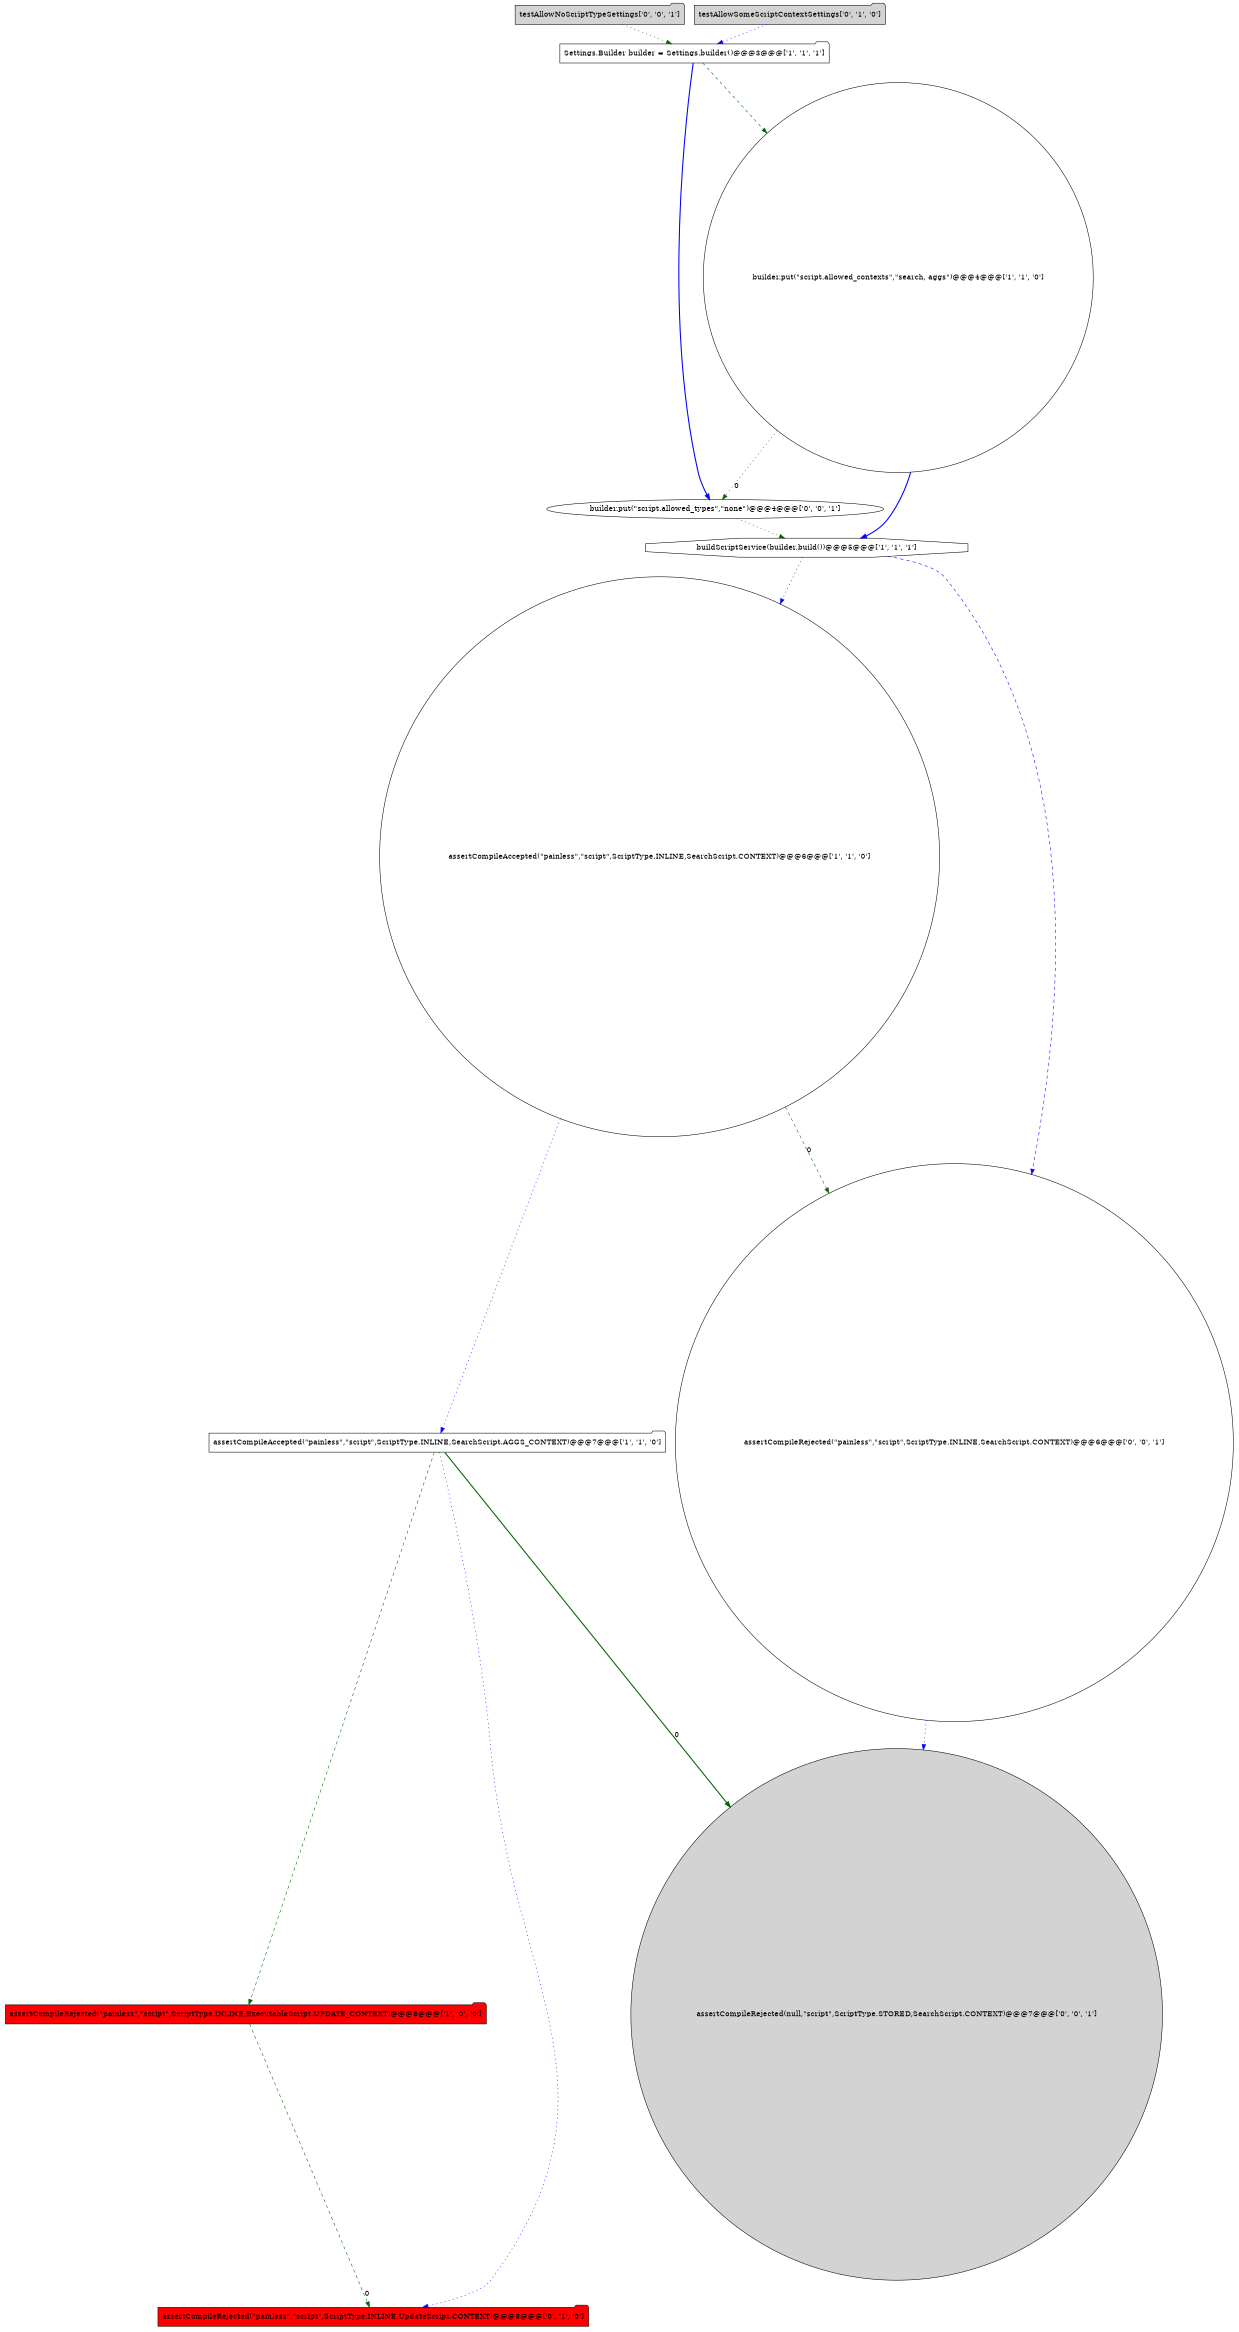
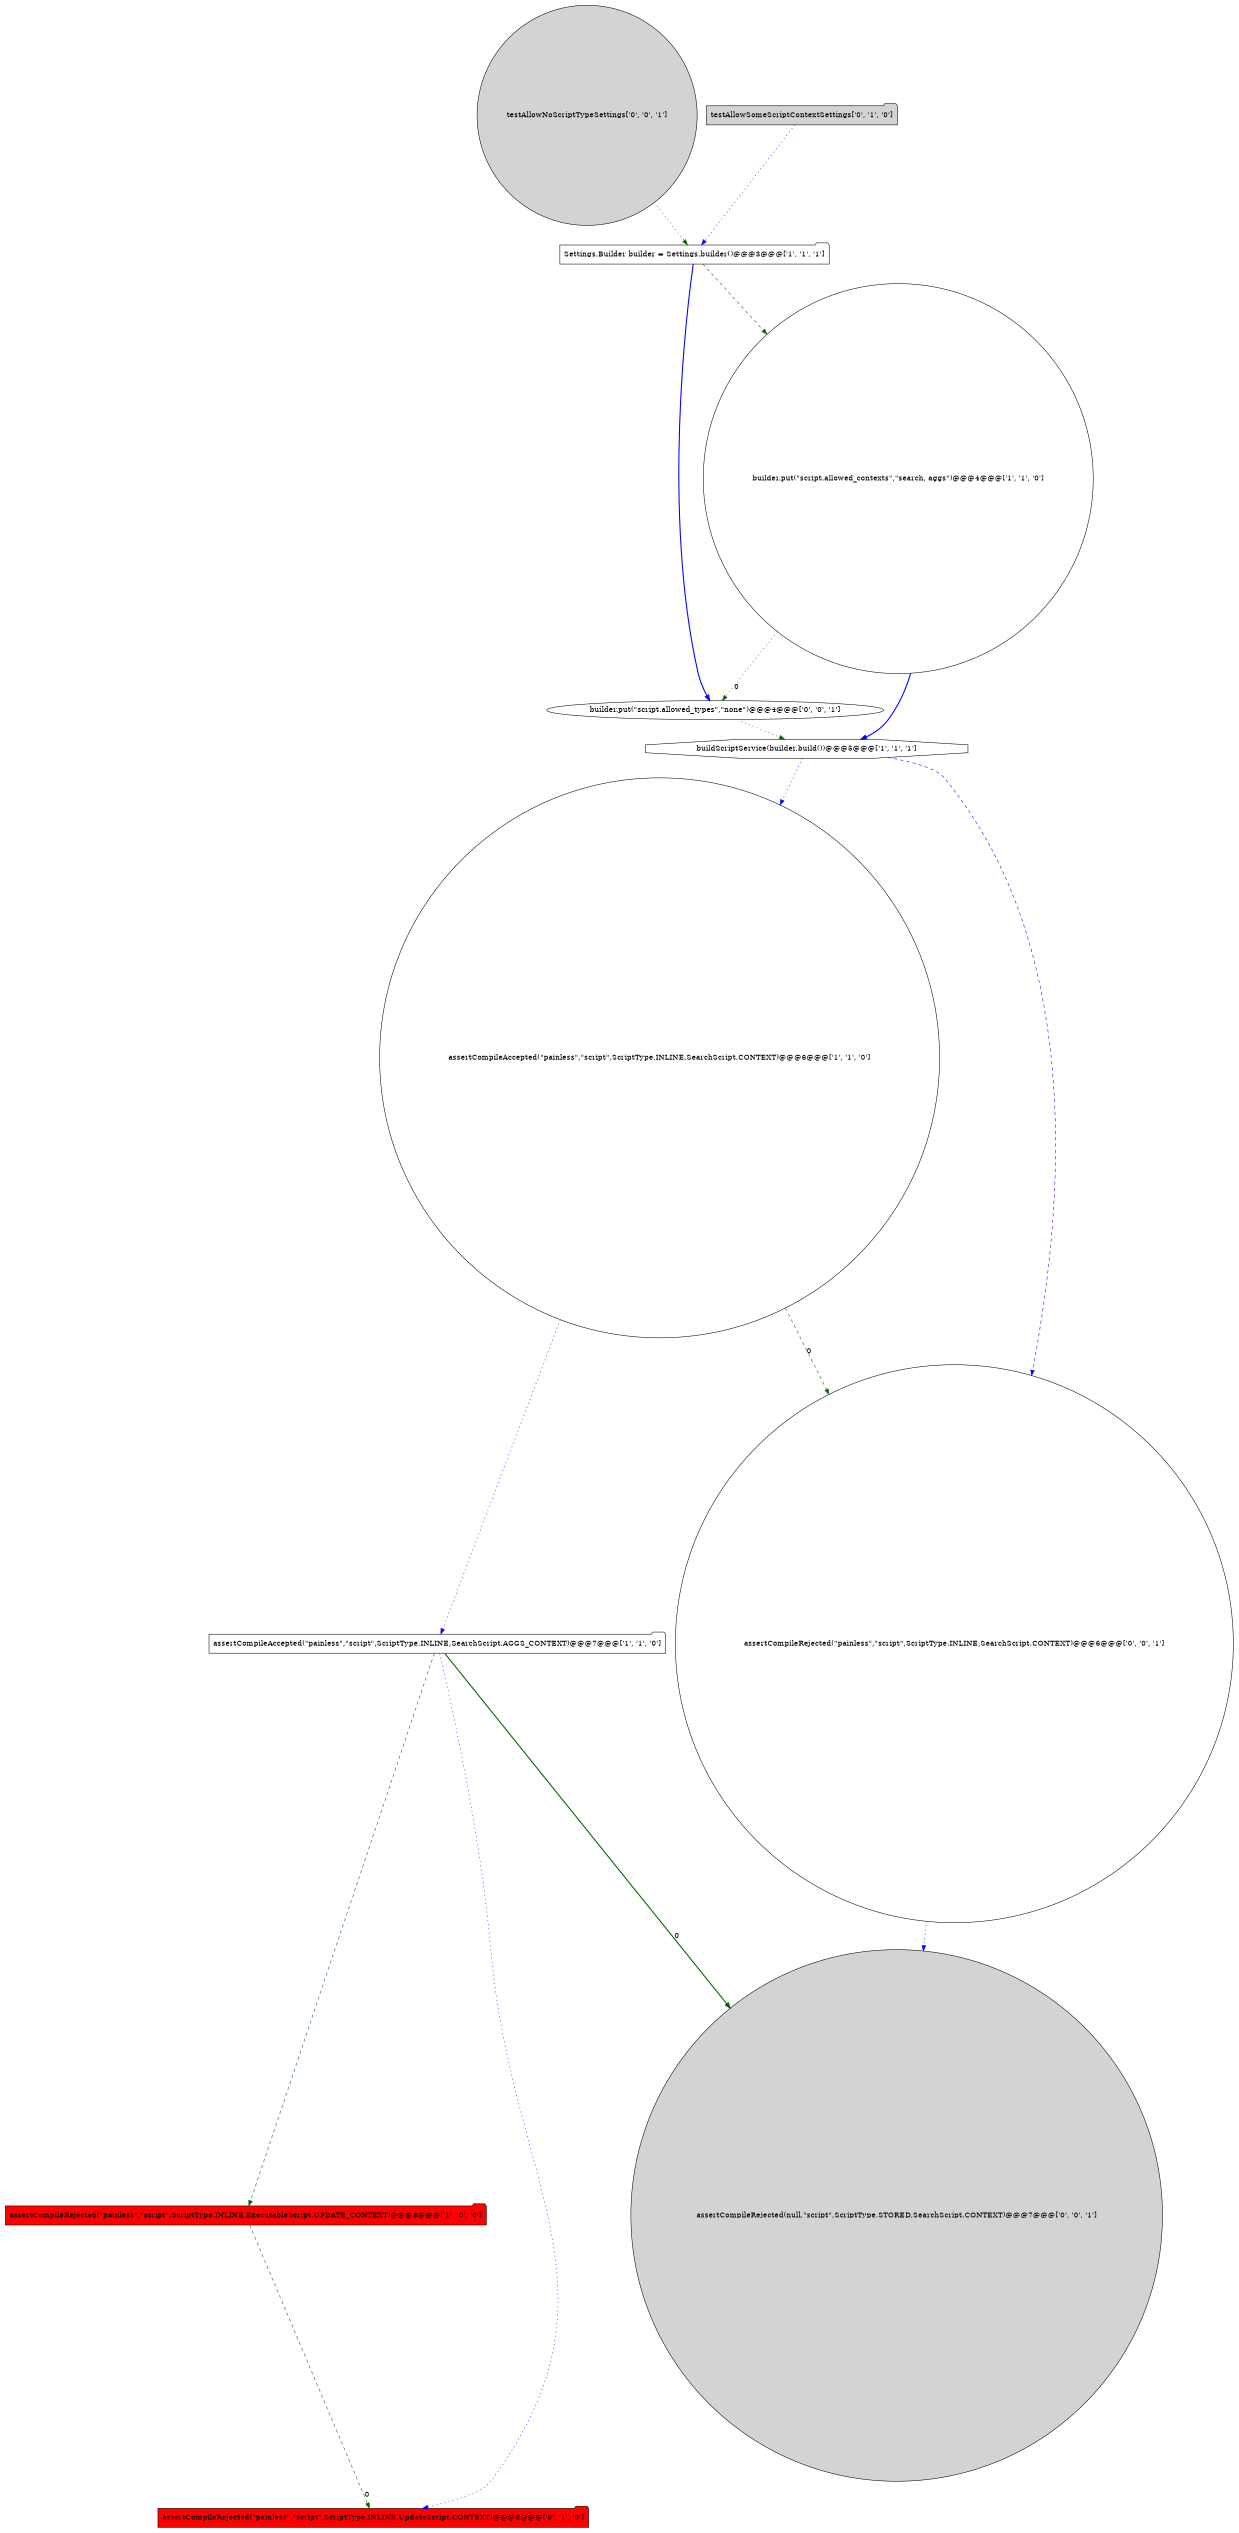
(600, 15) -> (587, 115)
